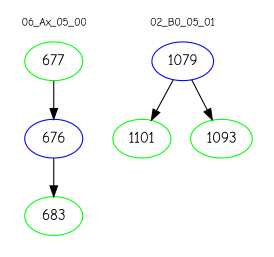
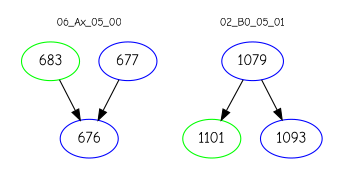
(54, 61) -> (128, 61)
(221, 139) -> (291, 139)
(54, 172) -> (67, 95)
